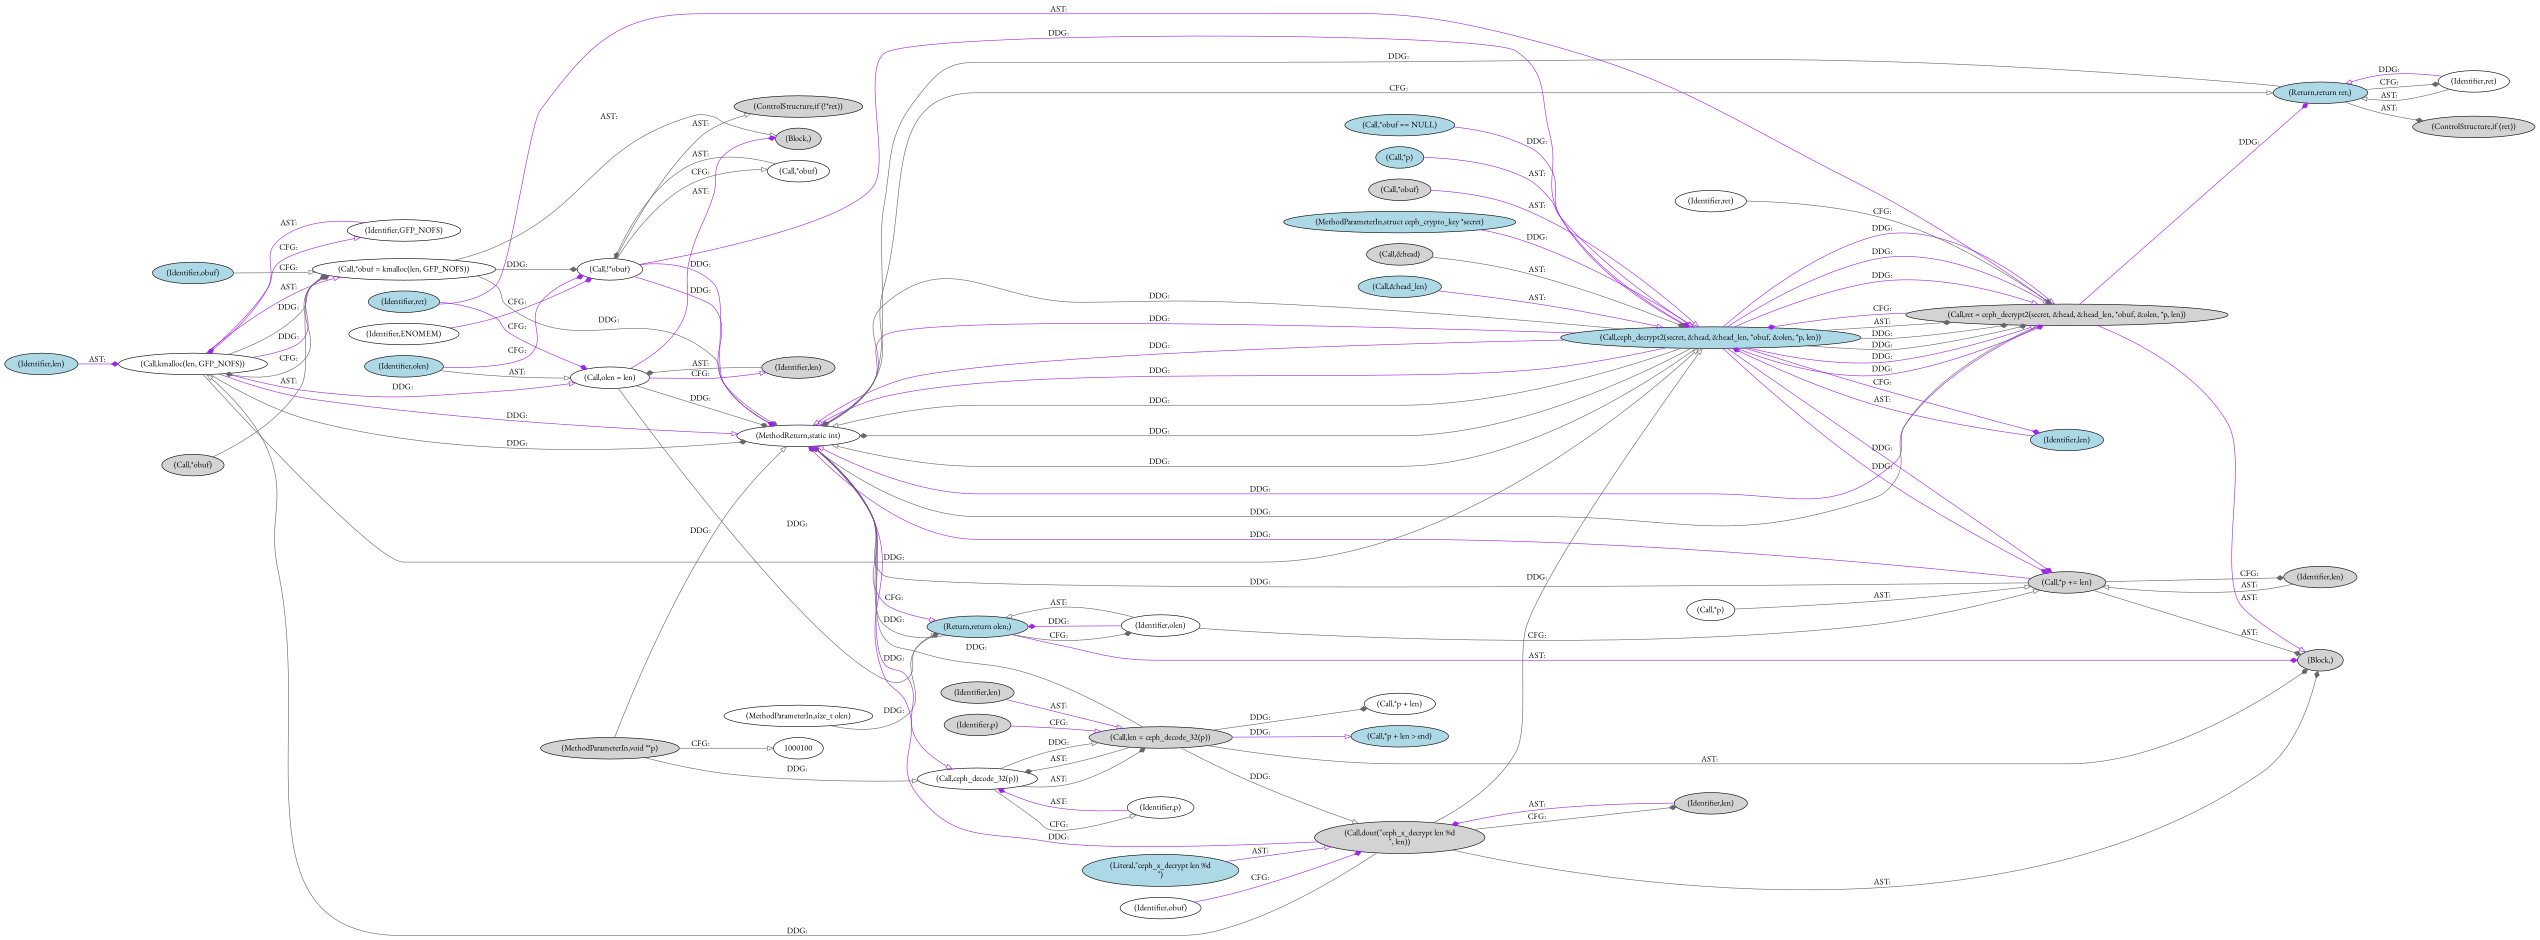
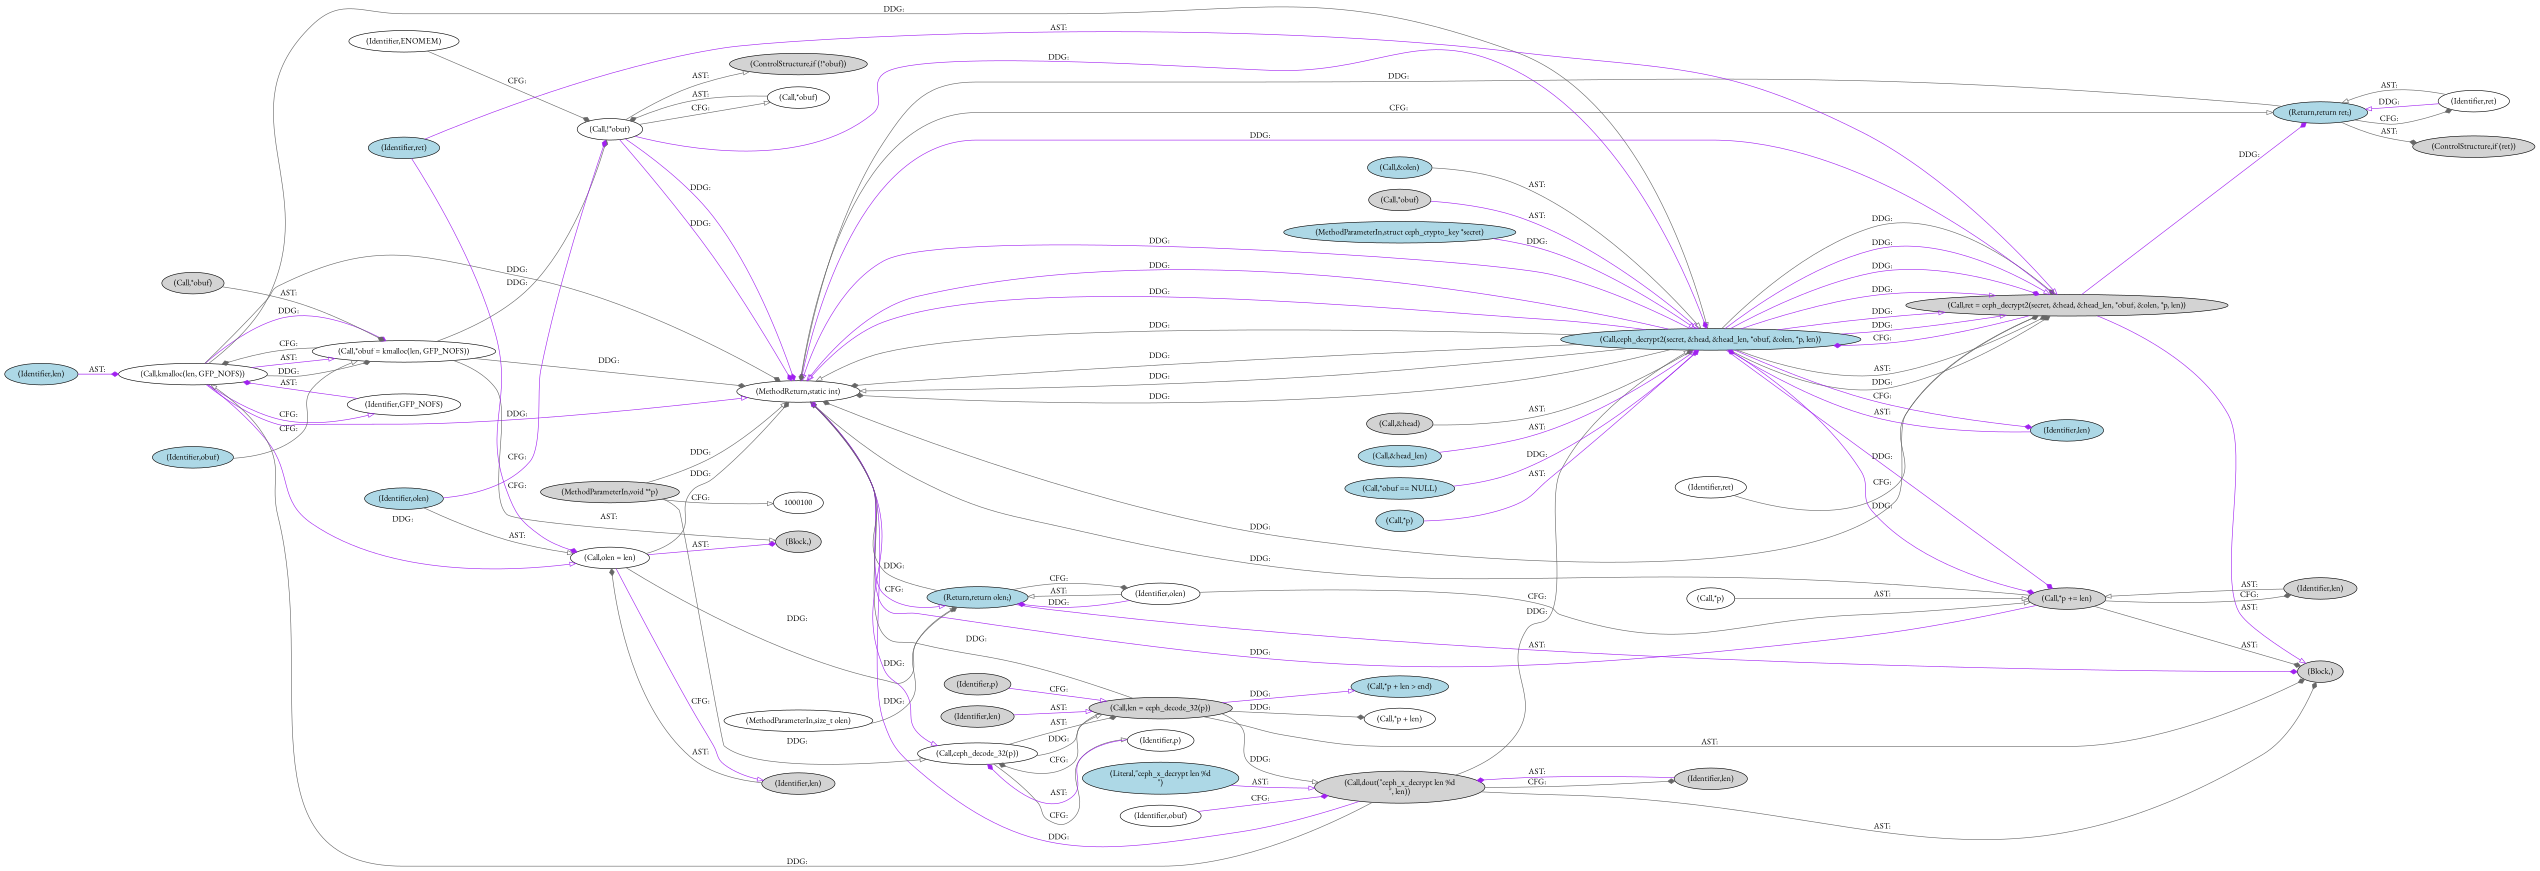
(798, 107) -> (798, 64)
none -> (1400, 168)
(523, 309) -> (505, 85)
(1060, 759) -> (1060, 760)
